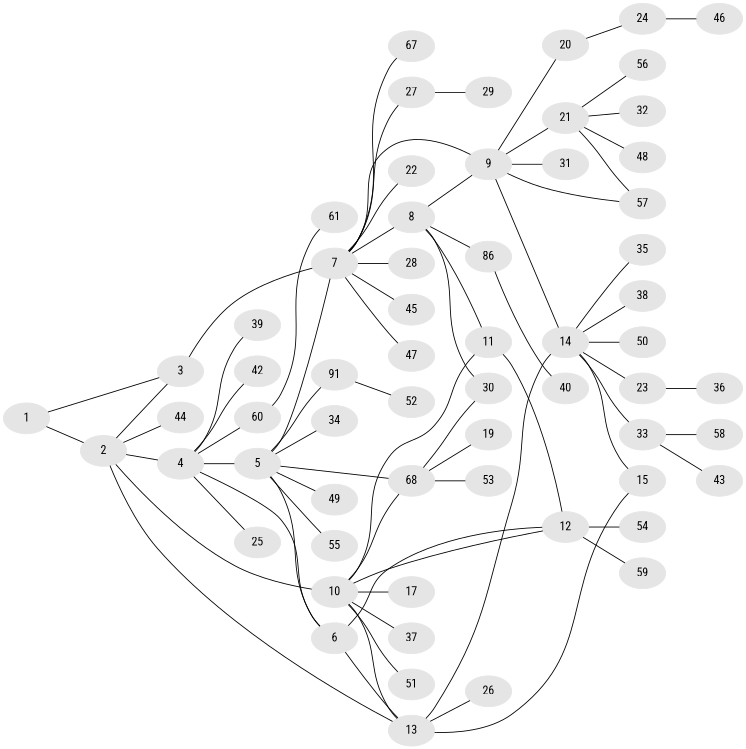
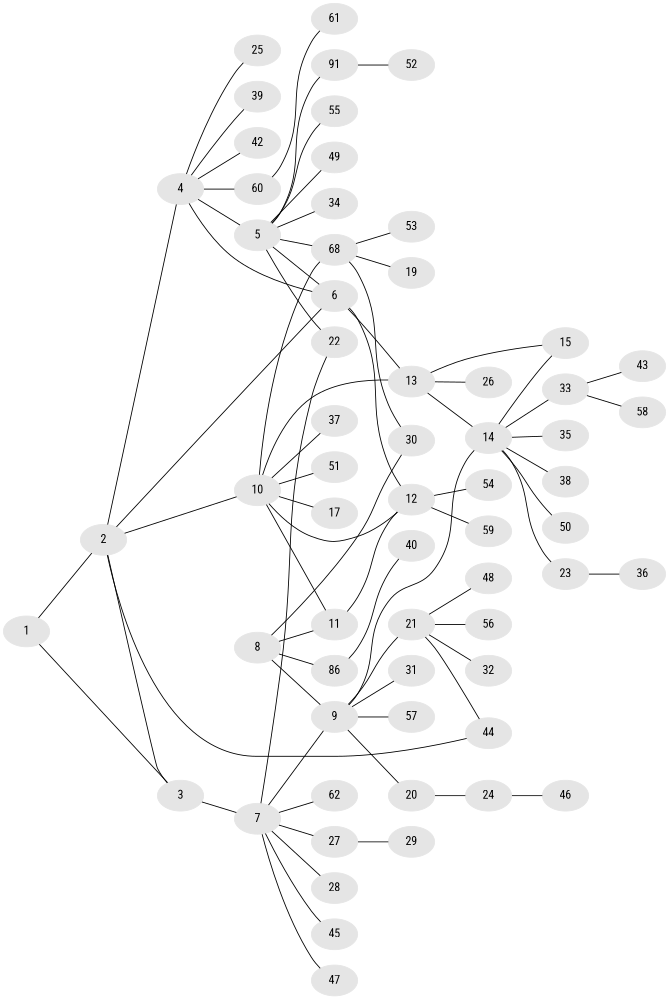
(412, 46) -> (335, 796)
(604, 161) -> (454, 677)
(373, 240) -> none
(307, 368) -> (292, 291)
(229, 616) -> (219, 417)
